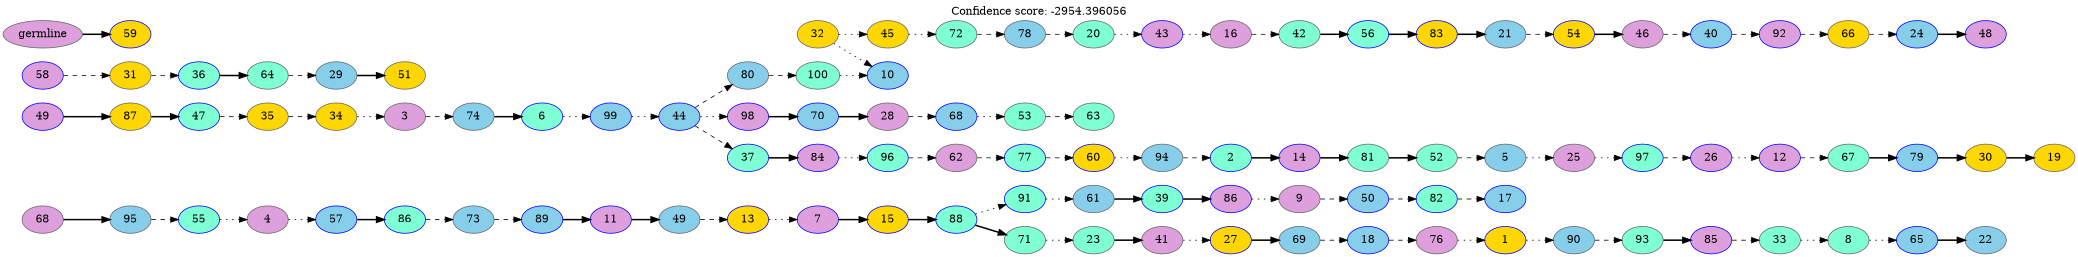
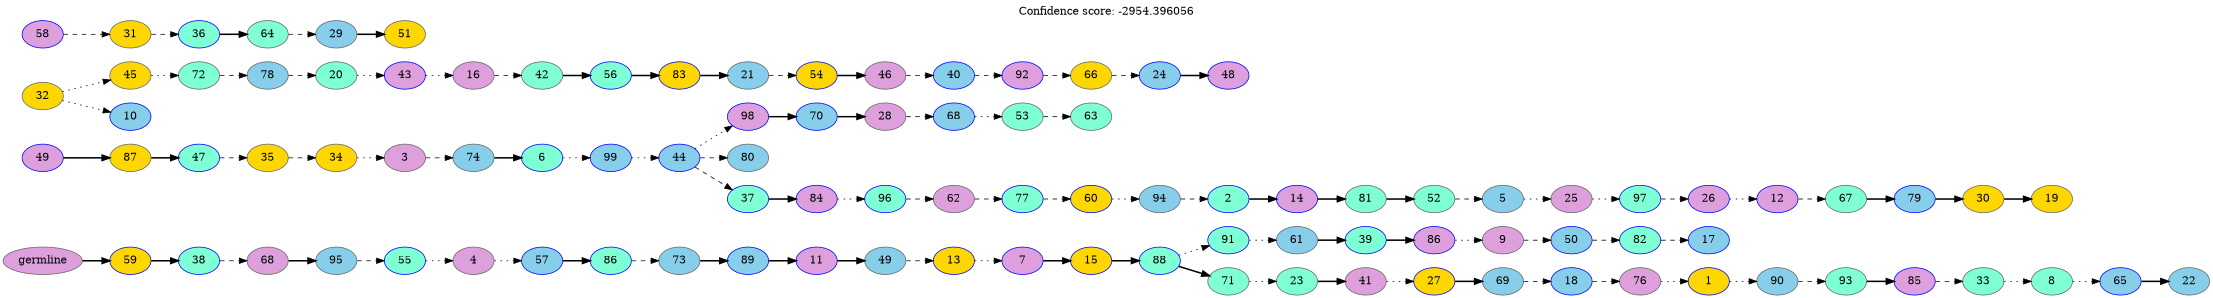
(818, 75) -> none
(504, 220) -> (710, 261)
none -> (199, 261)
